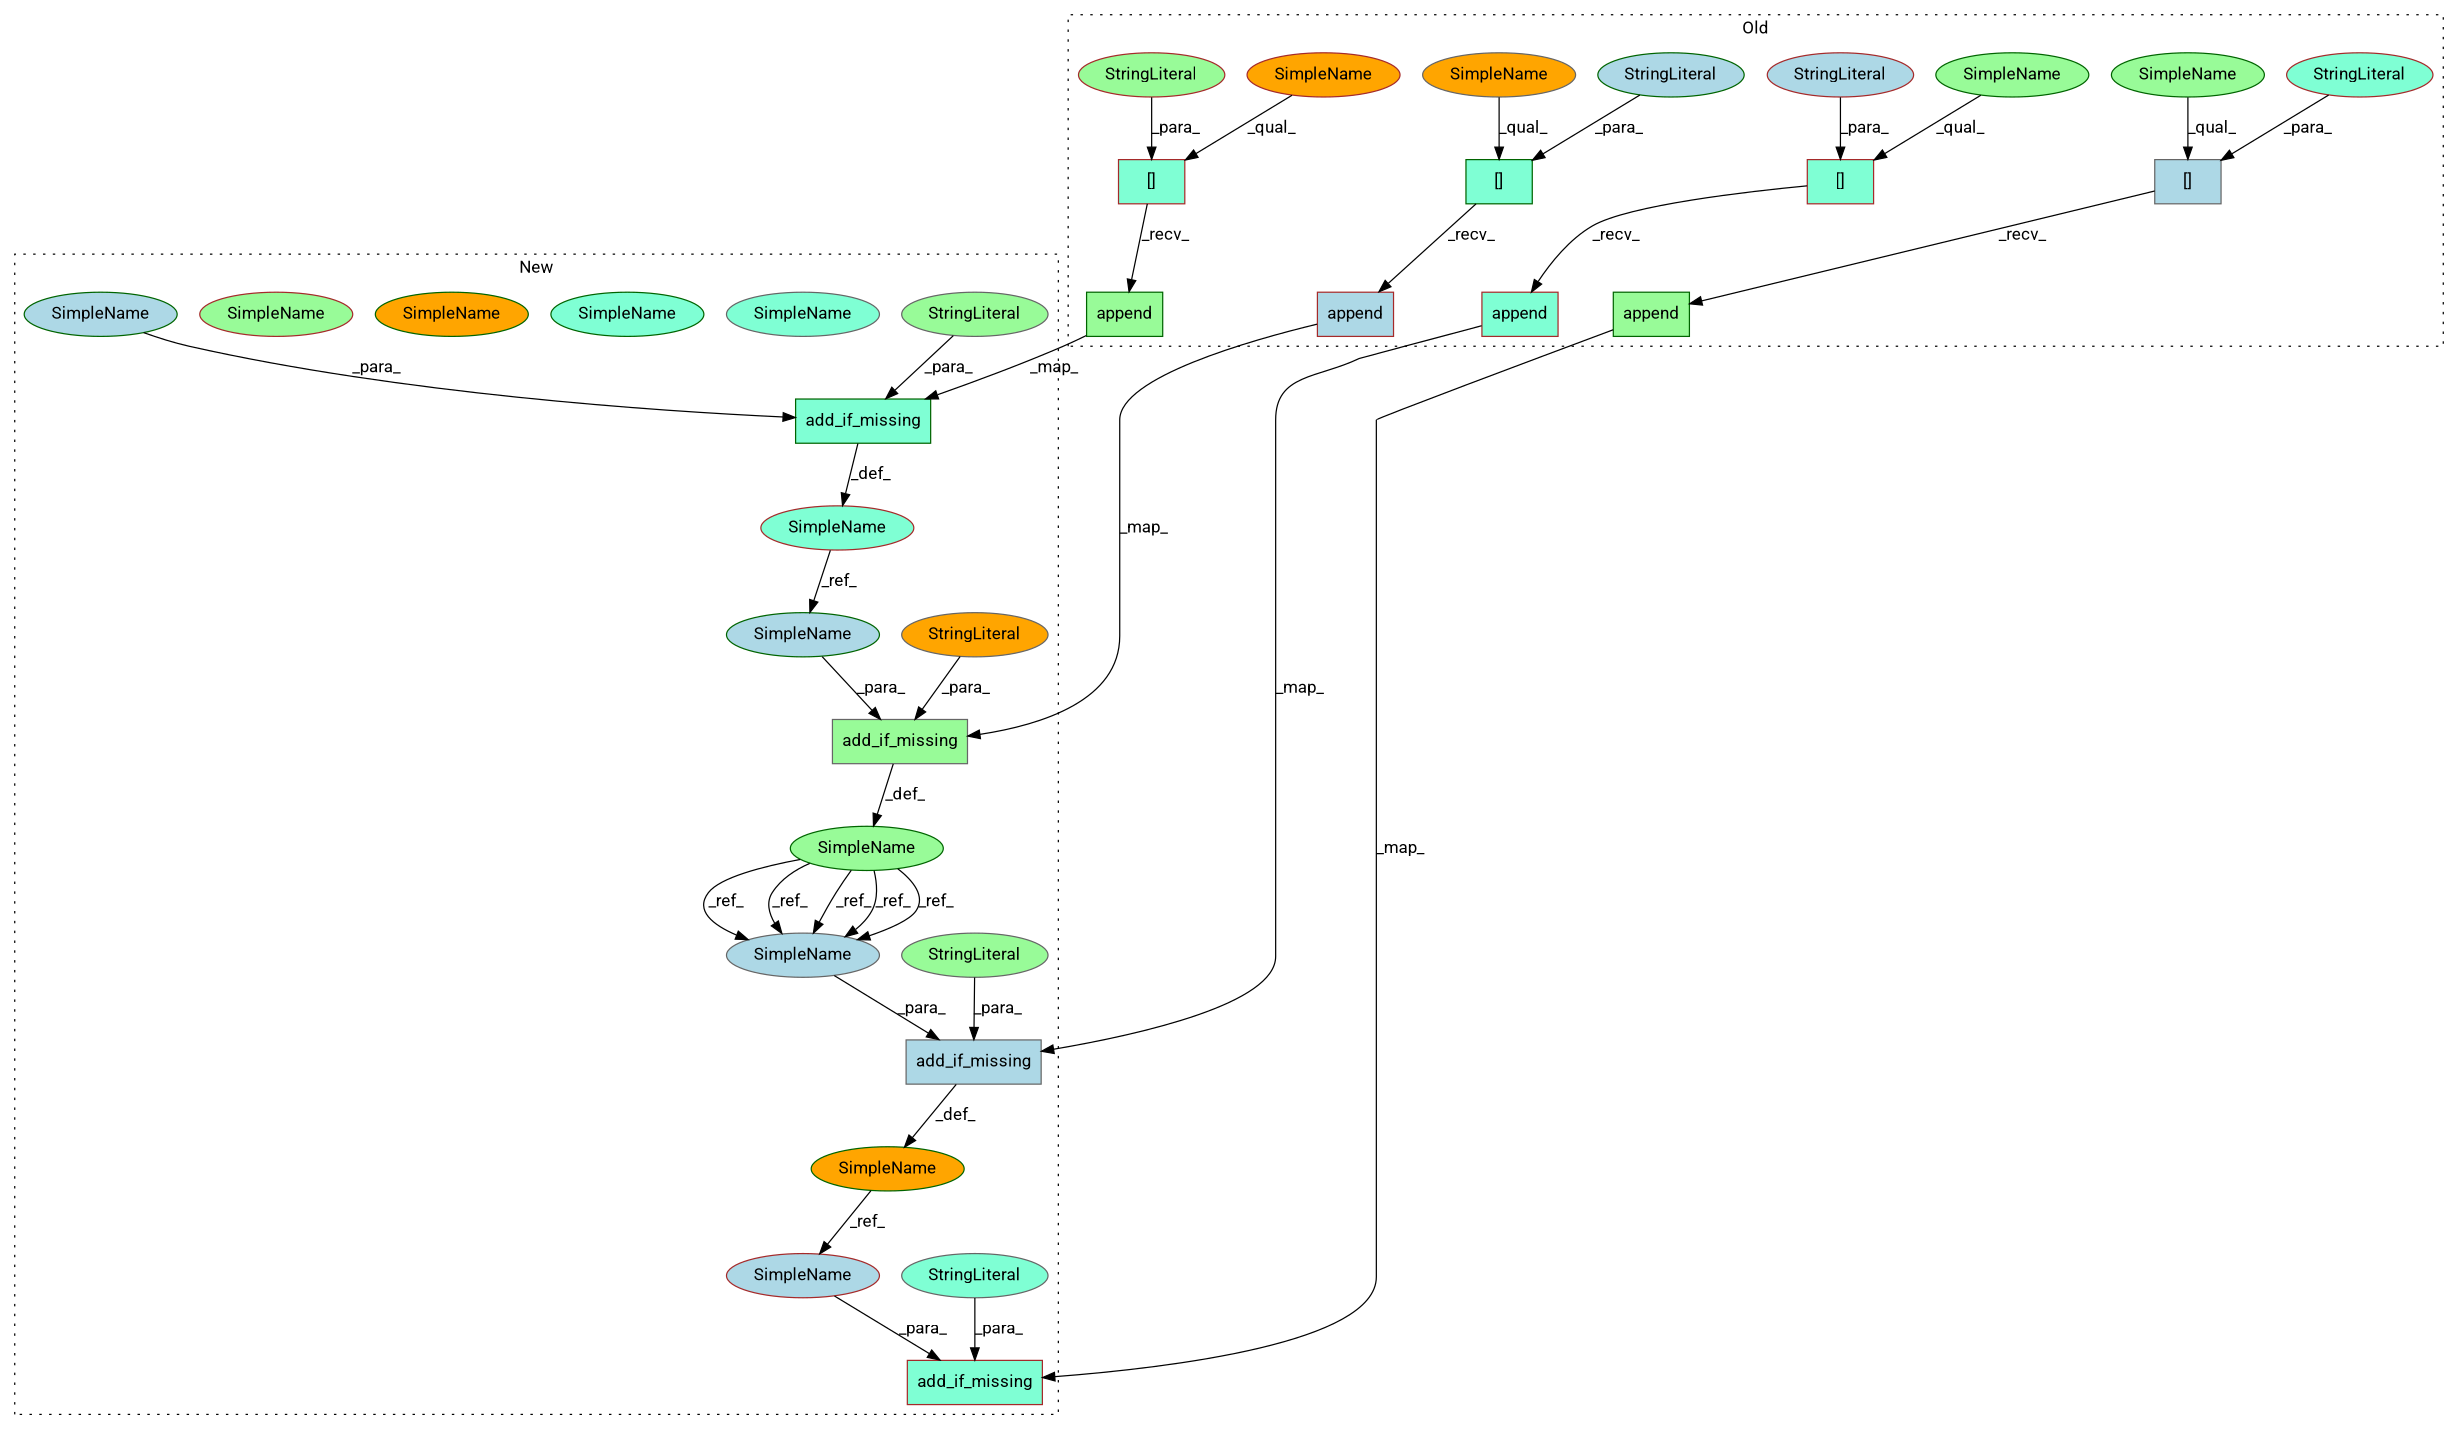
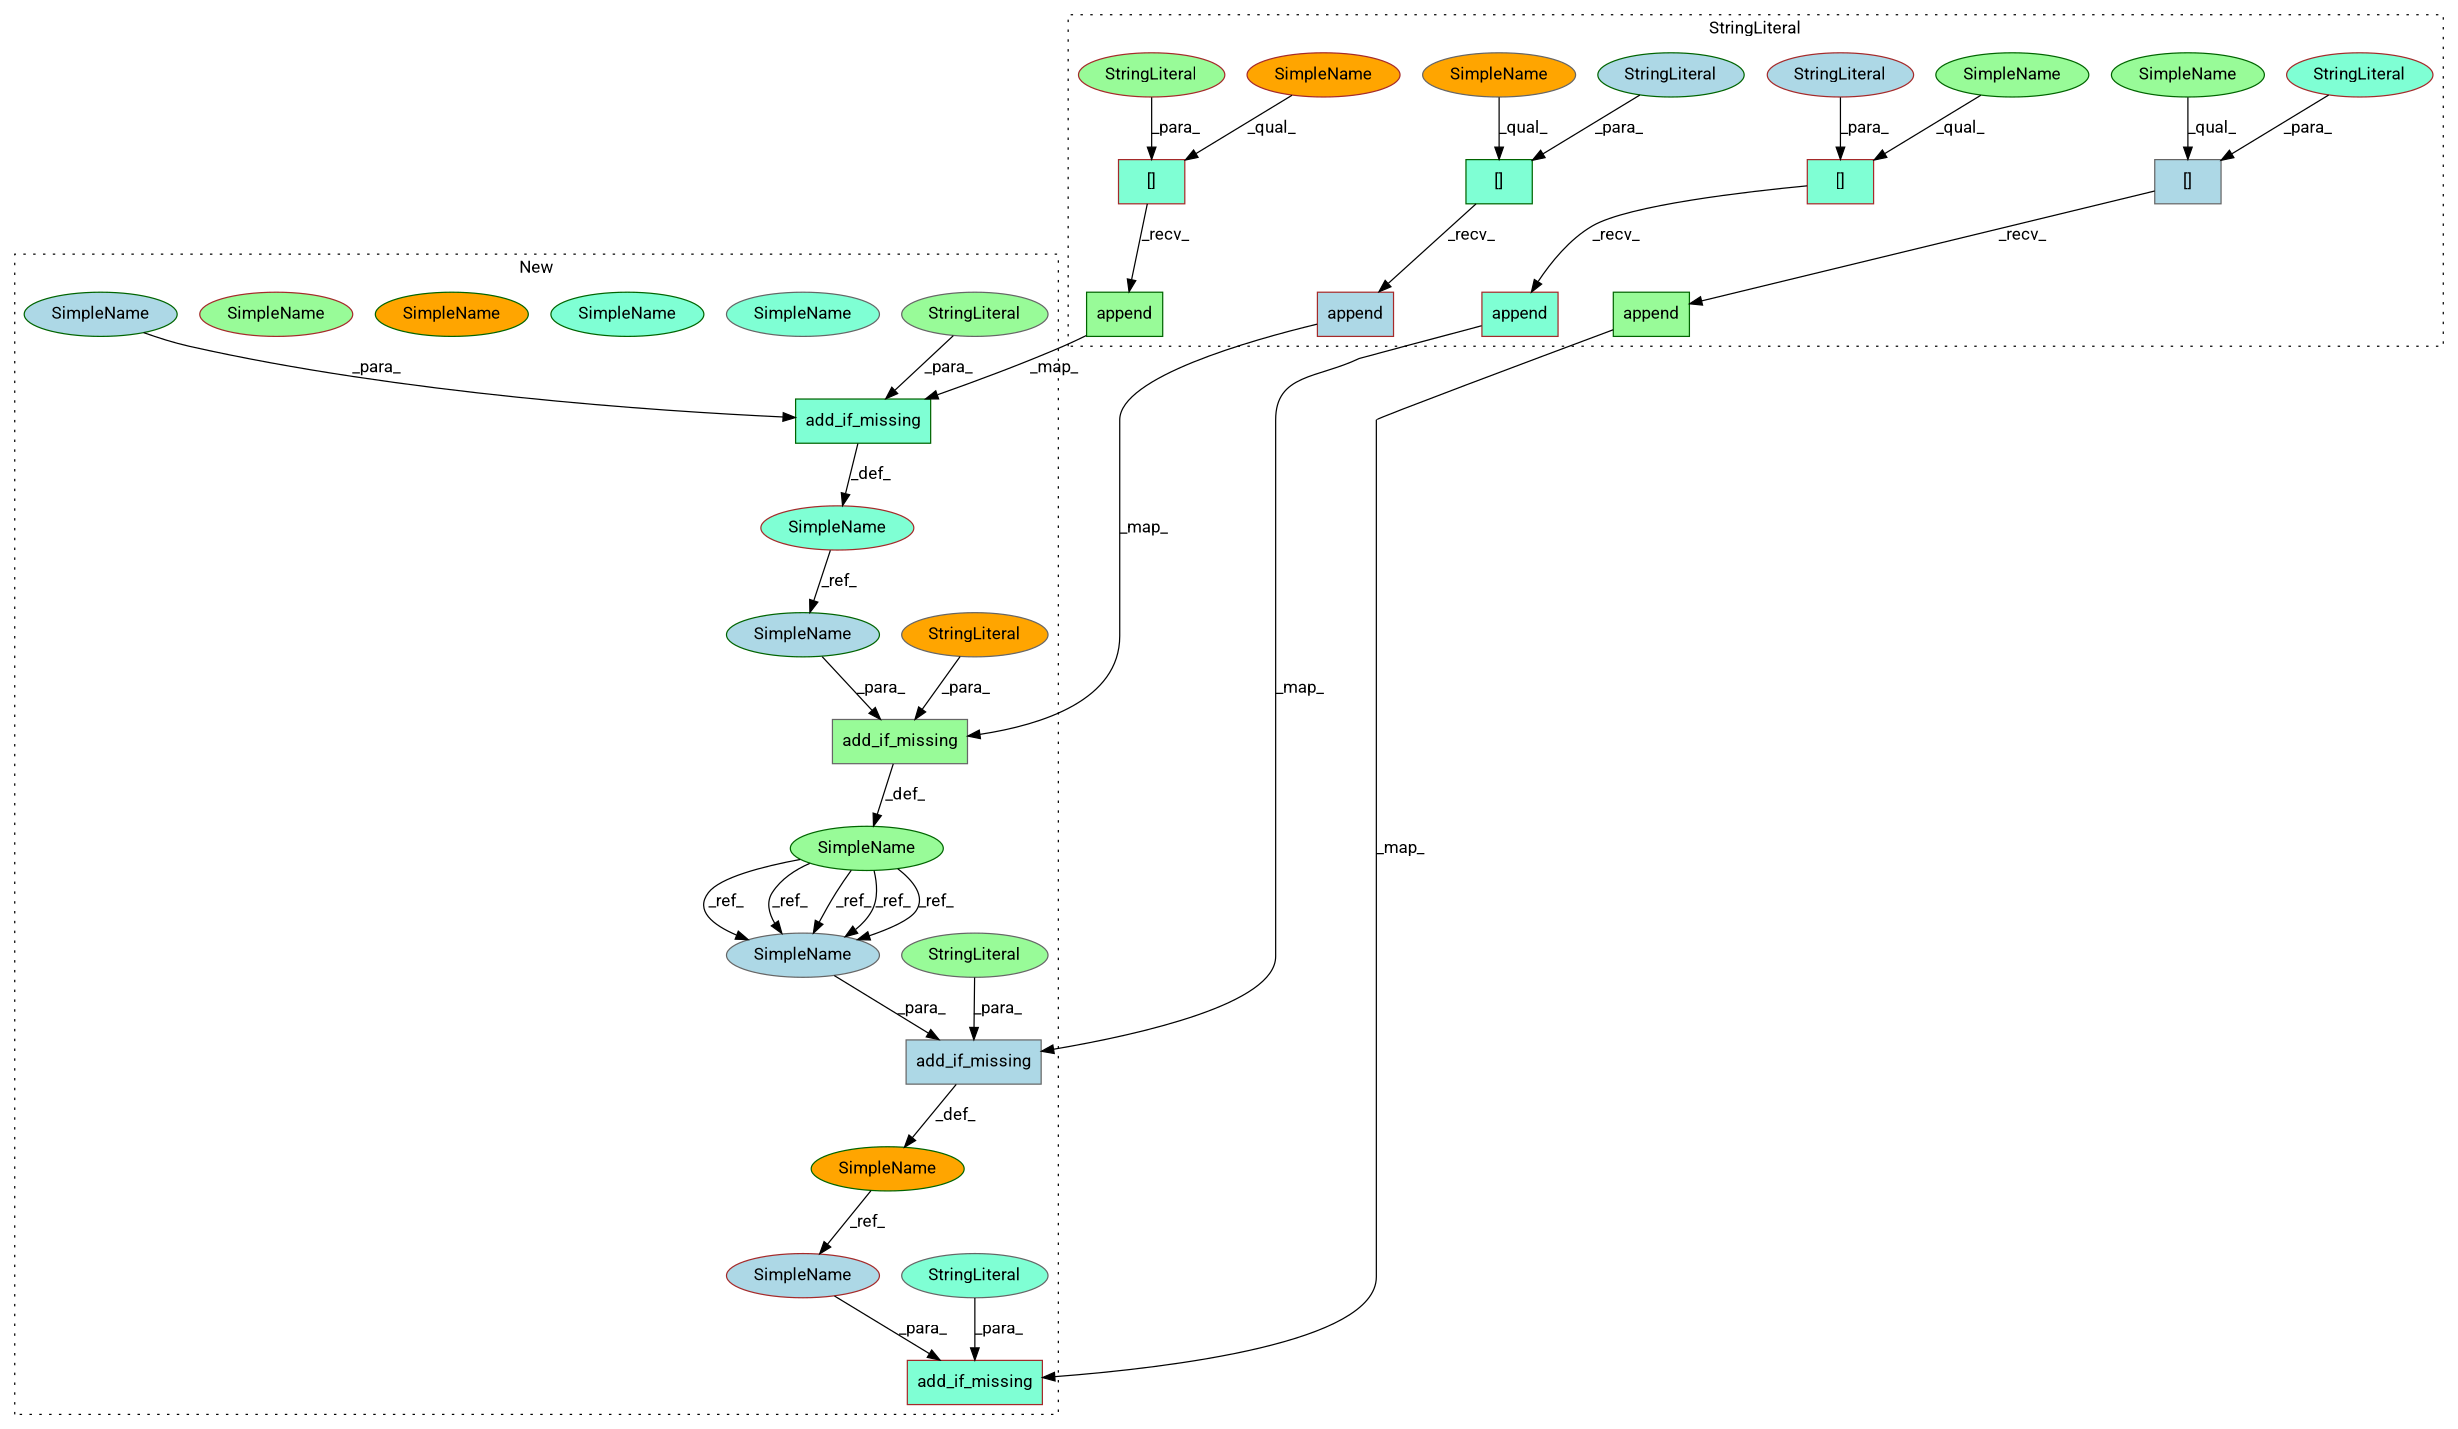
(1756, 29) -> (1756, 29)
